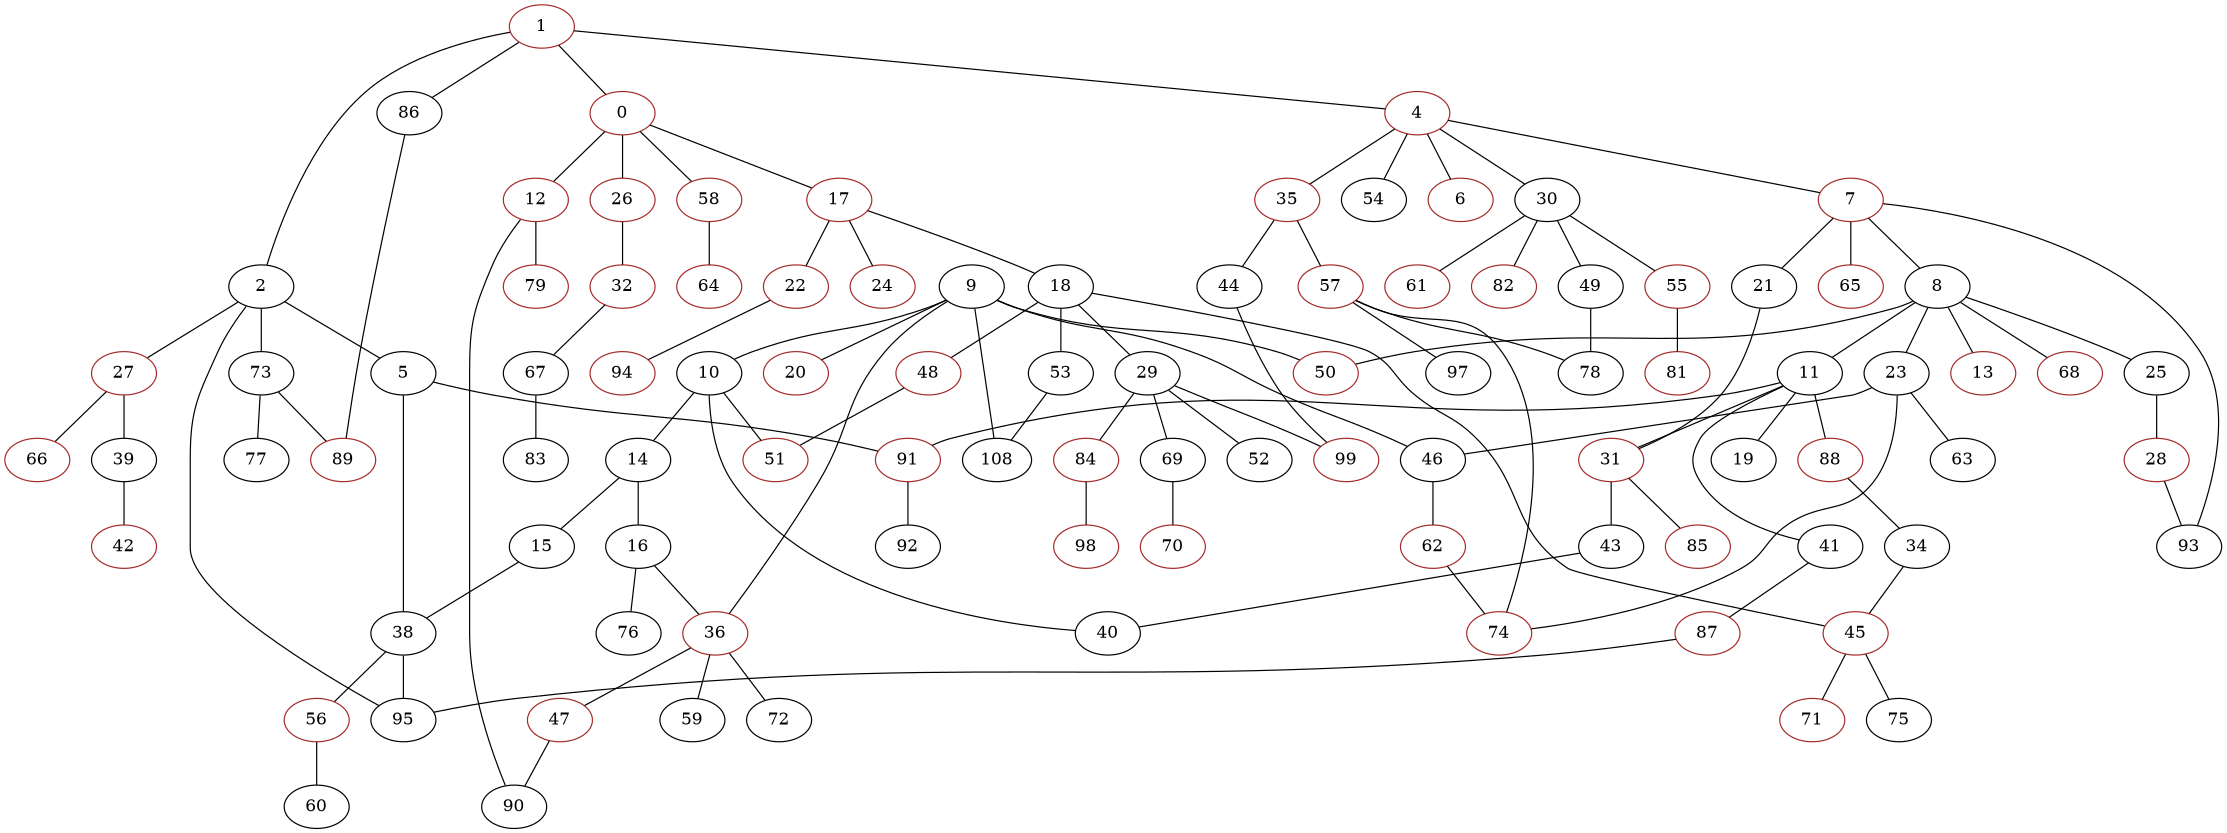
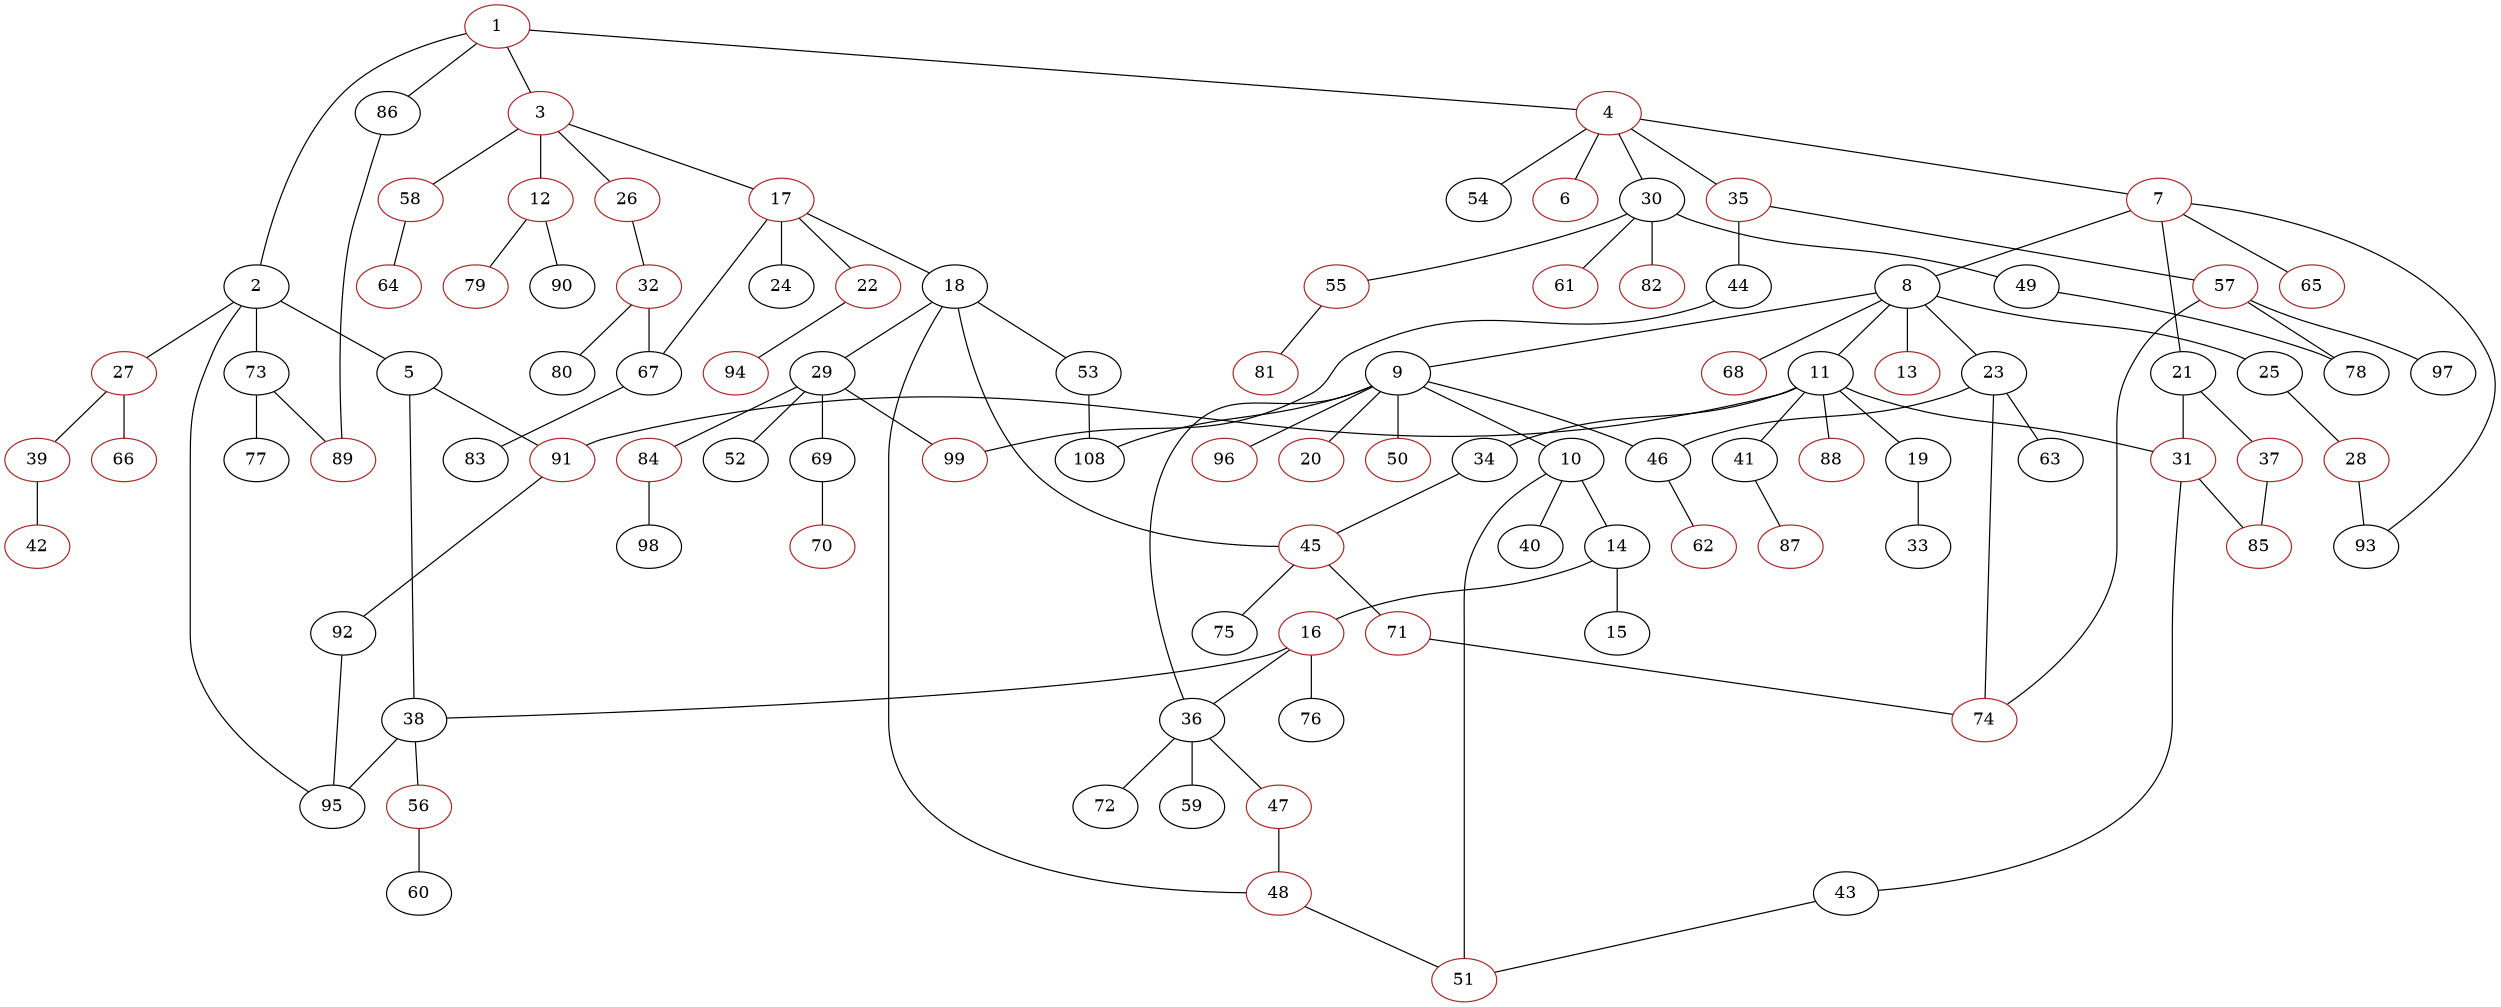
(623, 113) -> (541, 113)
none -> (715, 287)
(883, 287) -> (782, 287)
(1635, 338) -> (1653, 330)
none -> (562, 373)
(124, 460) -> (37, 460)
none -> (1225, 460)
none -> (2270, 460)
(1874, 503) -> (1653, 417)
(638, 547) -> (1311, 633)
(1086, 547) -> (649, 547)
none -> (1918, 547)
(477, 587) -> (869, 700)
(1360, 590) -> (1655, 937)
(1466, 590) -> (1691, 677)
(715, 633) -> (1192, 720)
(1055, 672) -> (338, 720)
(537, 763) -> (1279, 850)
